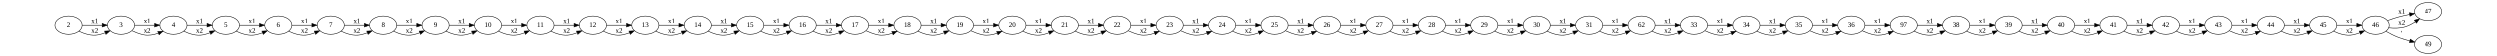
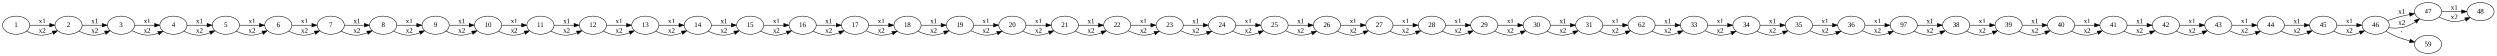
none -> (2480, 12)
none -> (16, 25)
(2428, 44) -> (2428, 44)
